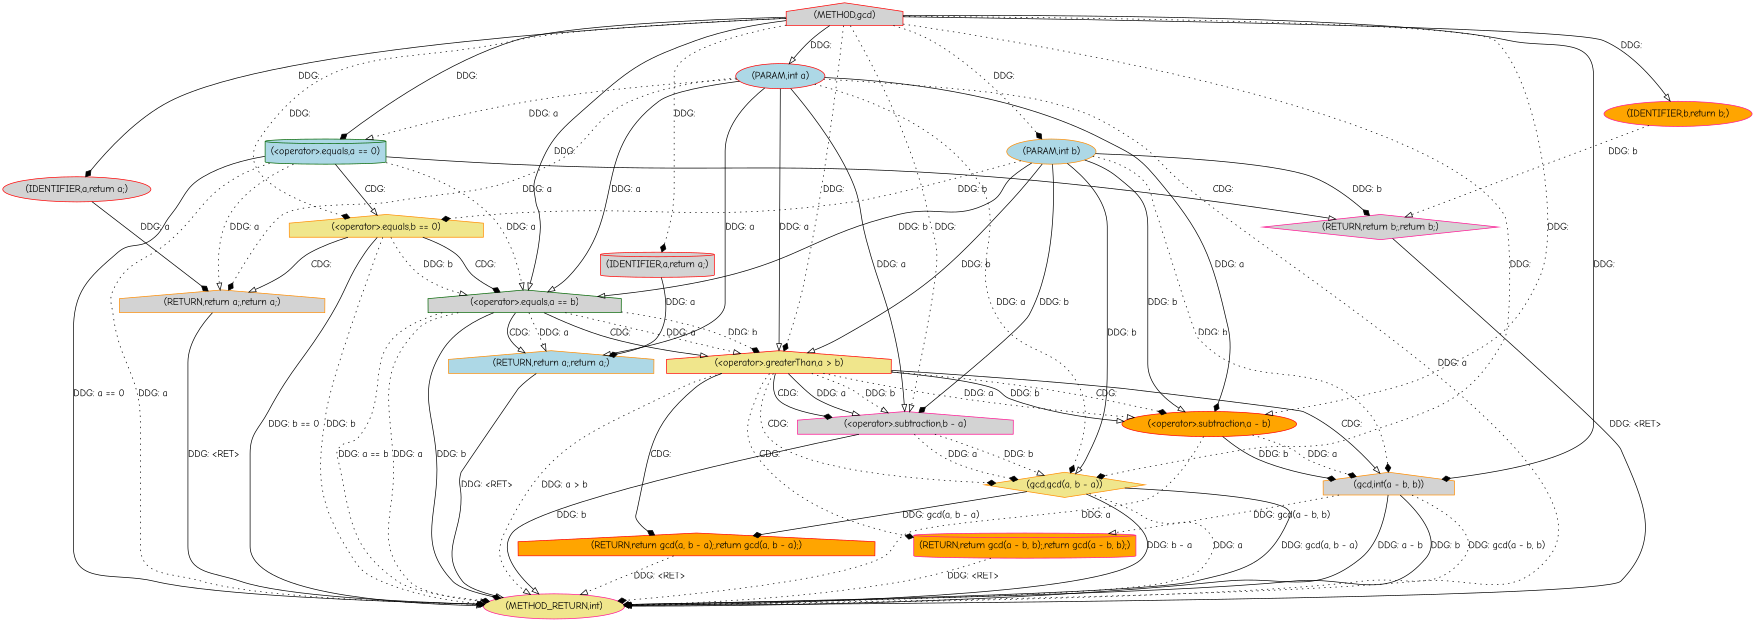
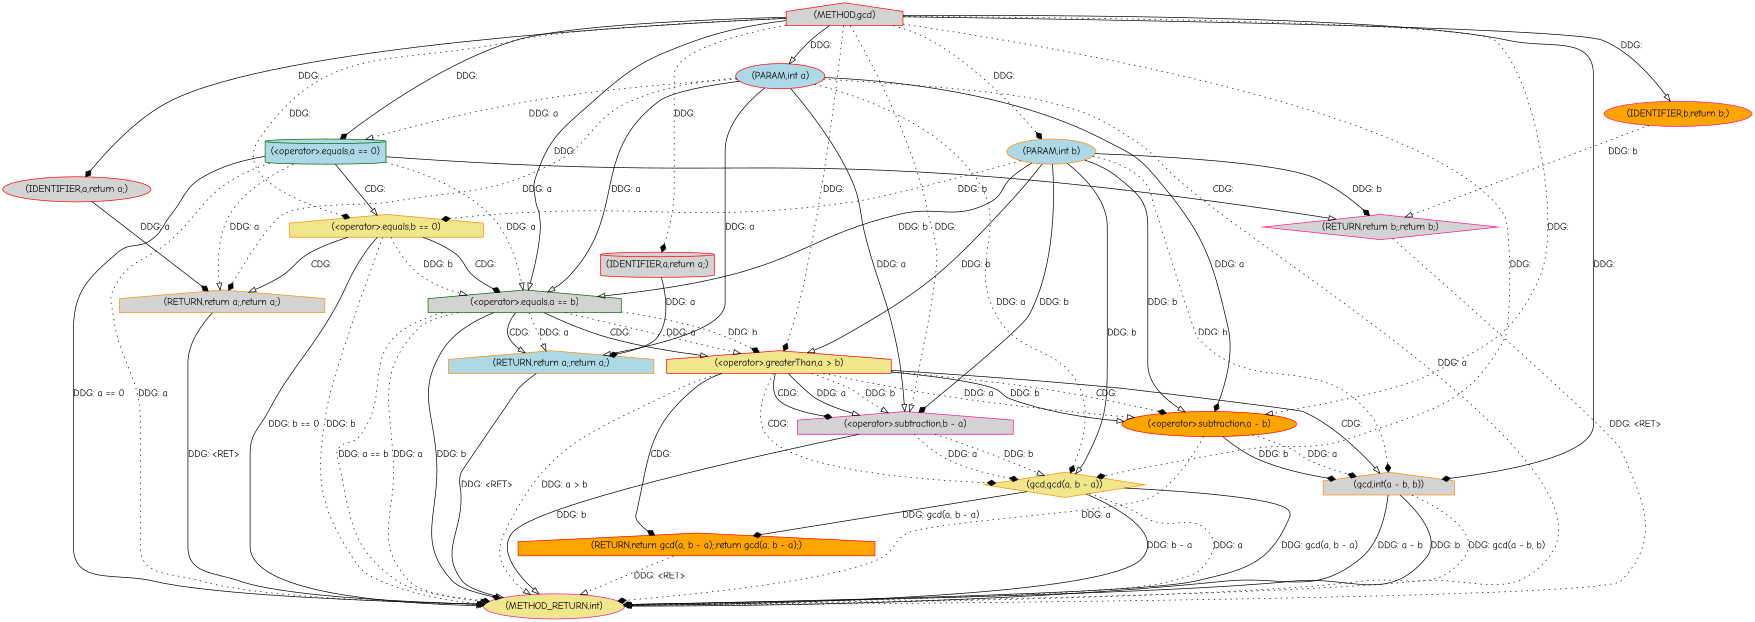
(780, 216) -> none
(1025, 546) -> none
(1353, 597) -> (1353, 597)
